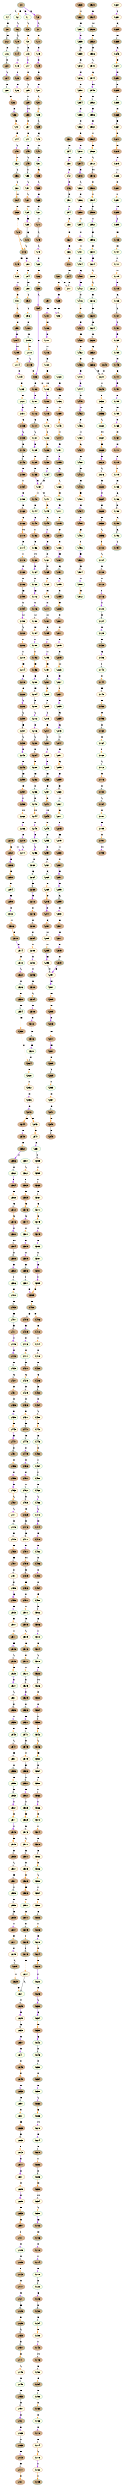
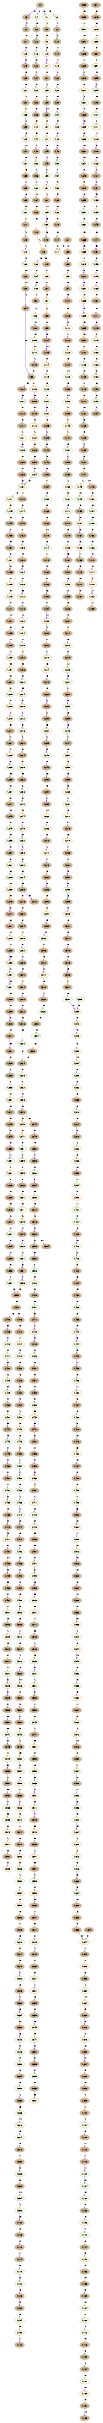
(80, 35) -> (72, 1005)
none -> (57, 96)
(117, 132) -> none
(52, 308) -> (68, 282)
(47, 382) -> (68, 370)
(16, 846) -> (46, 858)
(32, 907) -> (22, 895)
(20, 963) -> (43, 987)
(55, 968) -> (68, 968)
none -> (10, 1149)
(13, 1252) -> (34, 1240)
none -> (77, 1564)
(25, 1874) -> none
(17, 1987) -> (34, 1972)
(38, 2353) -> (87, 480)
(38, 2384) -> (92, 511)
